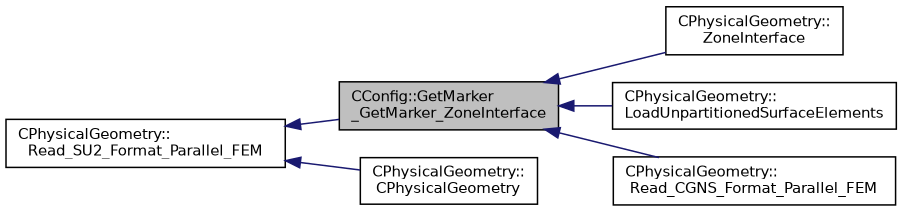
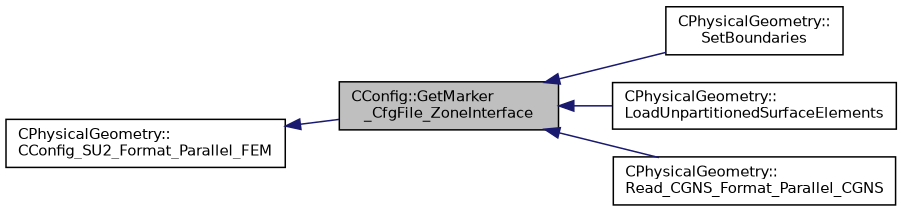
(754, 31) -> (754, 31)
(449, 106) -> (449, 106)
(146, 143) -> (146, 143)
(449, 181) -> none
(754, 181) -> (754, 181)
